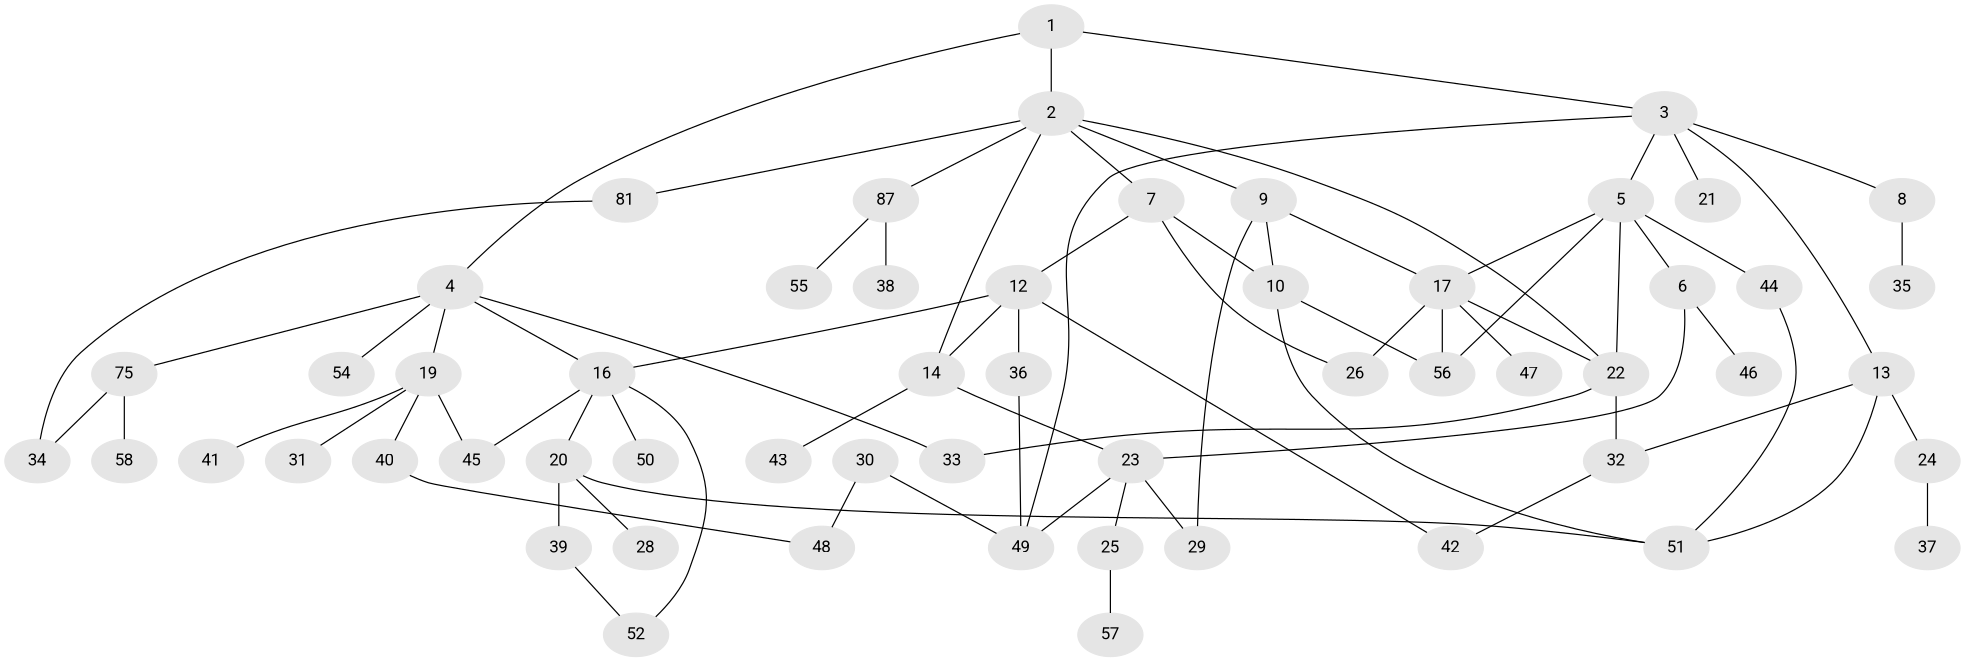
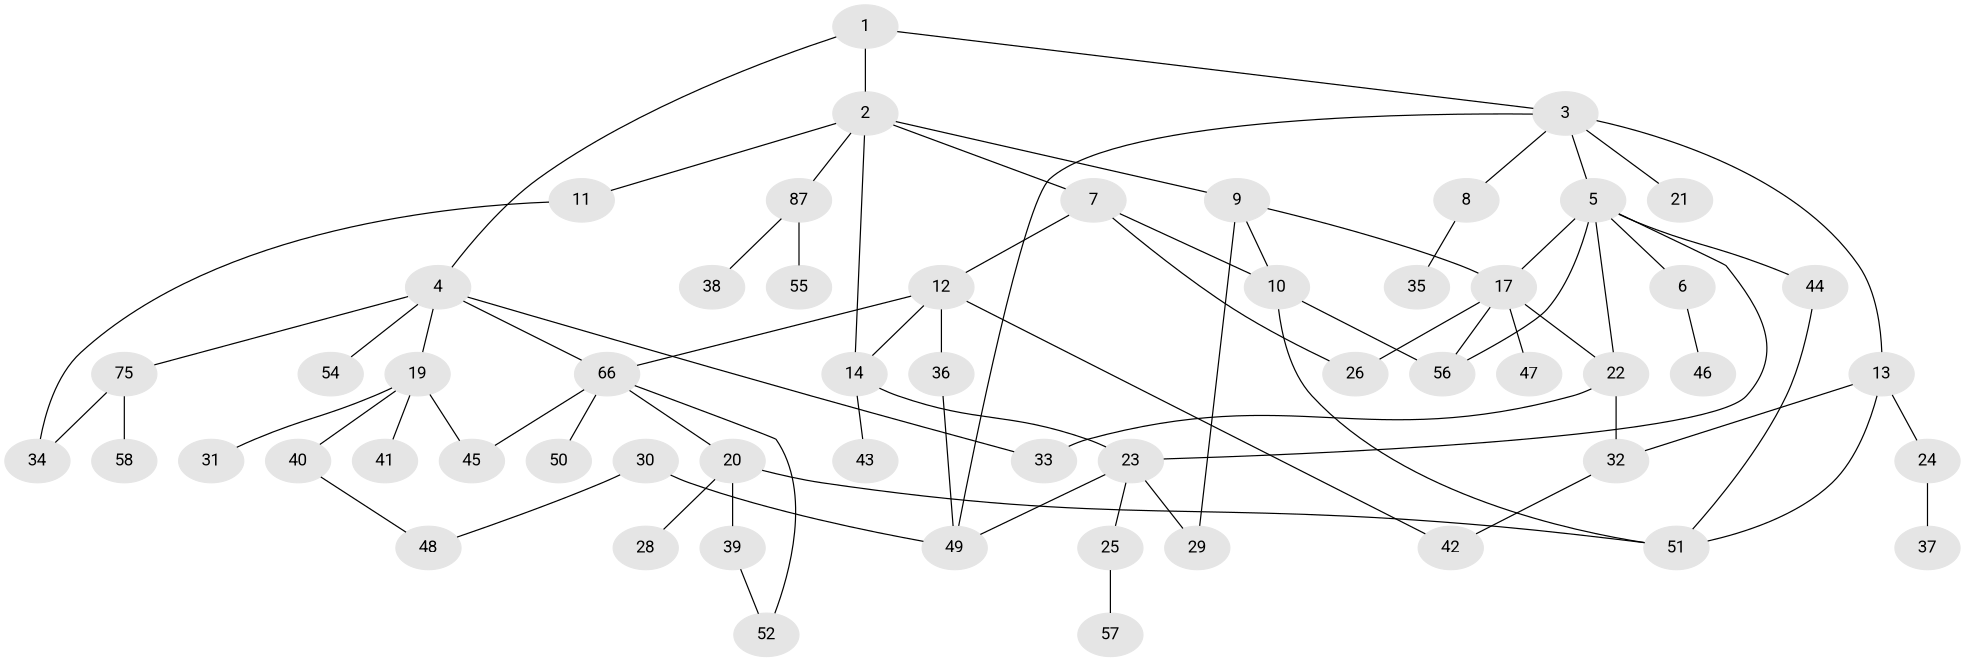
(1359, 198) -> none
(625, 200) -> (582, 200)
(602, 374) -> (607, 374)
(1460, 435) -> (1590, 432)
